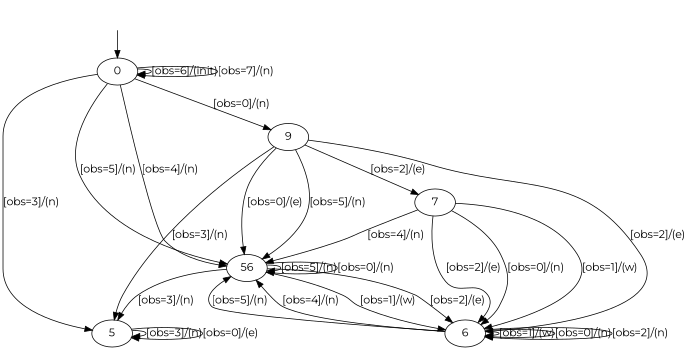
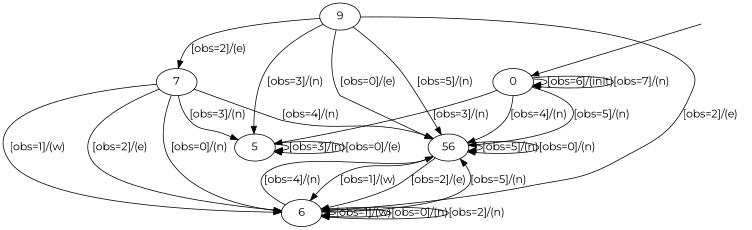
(199, 103) -> none
(169, 280) -> (196, 126)
